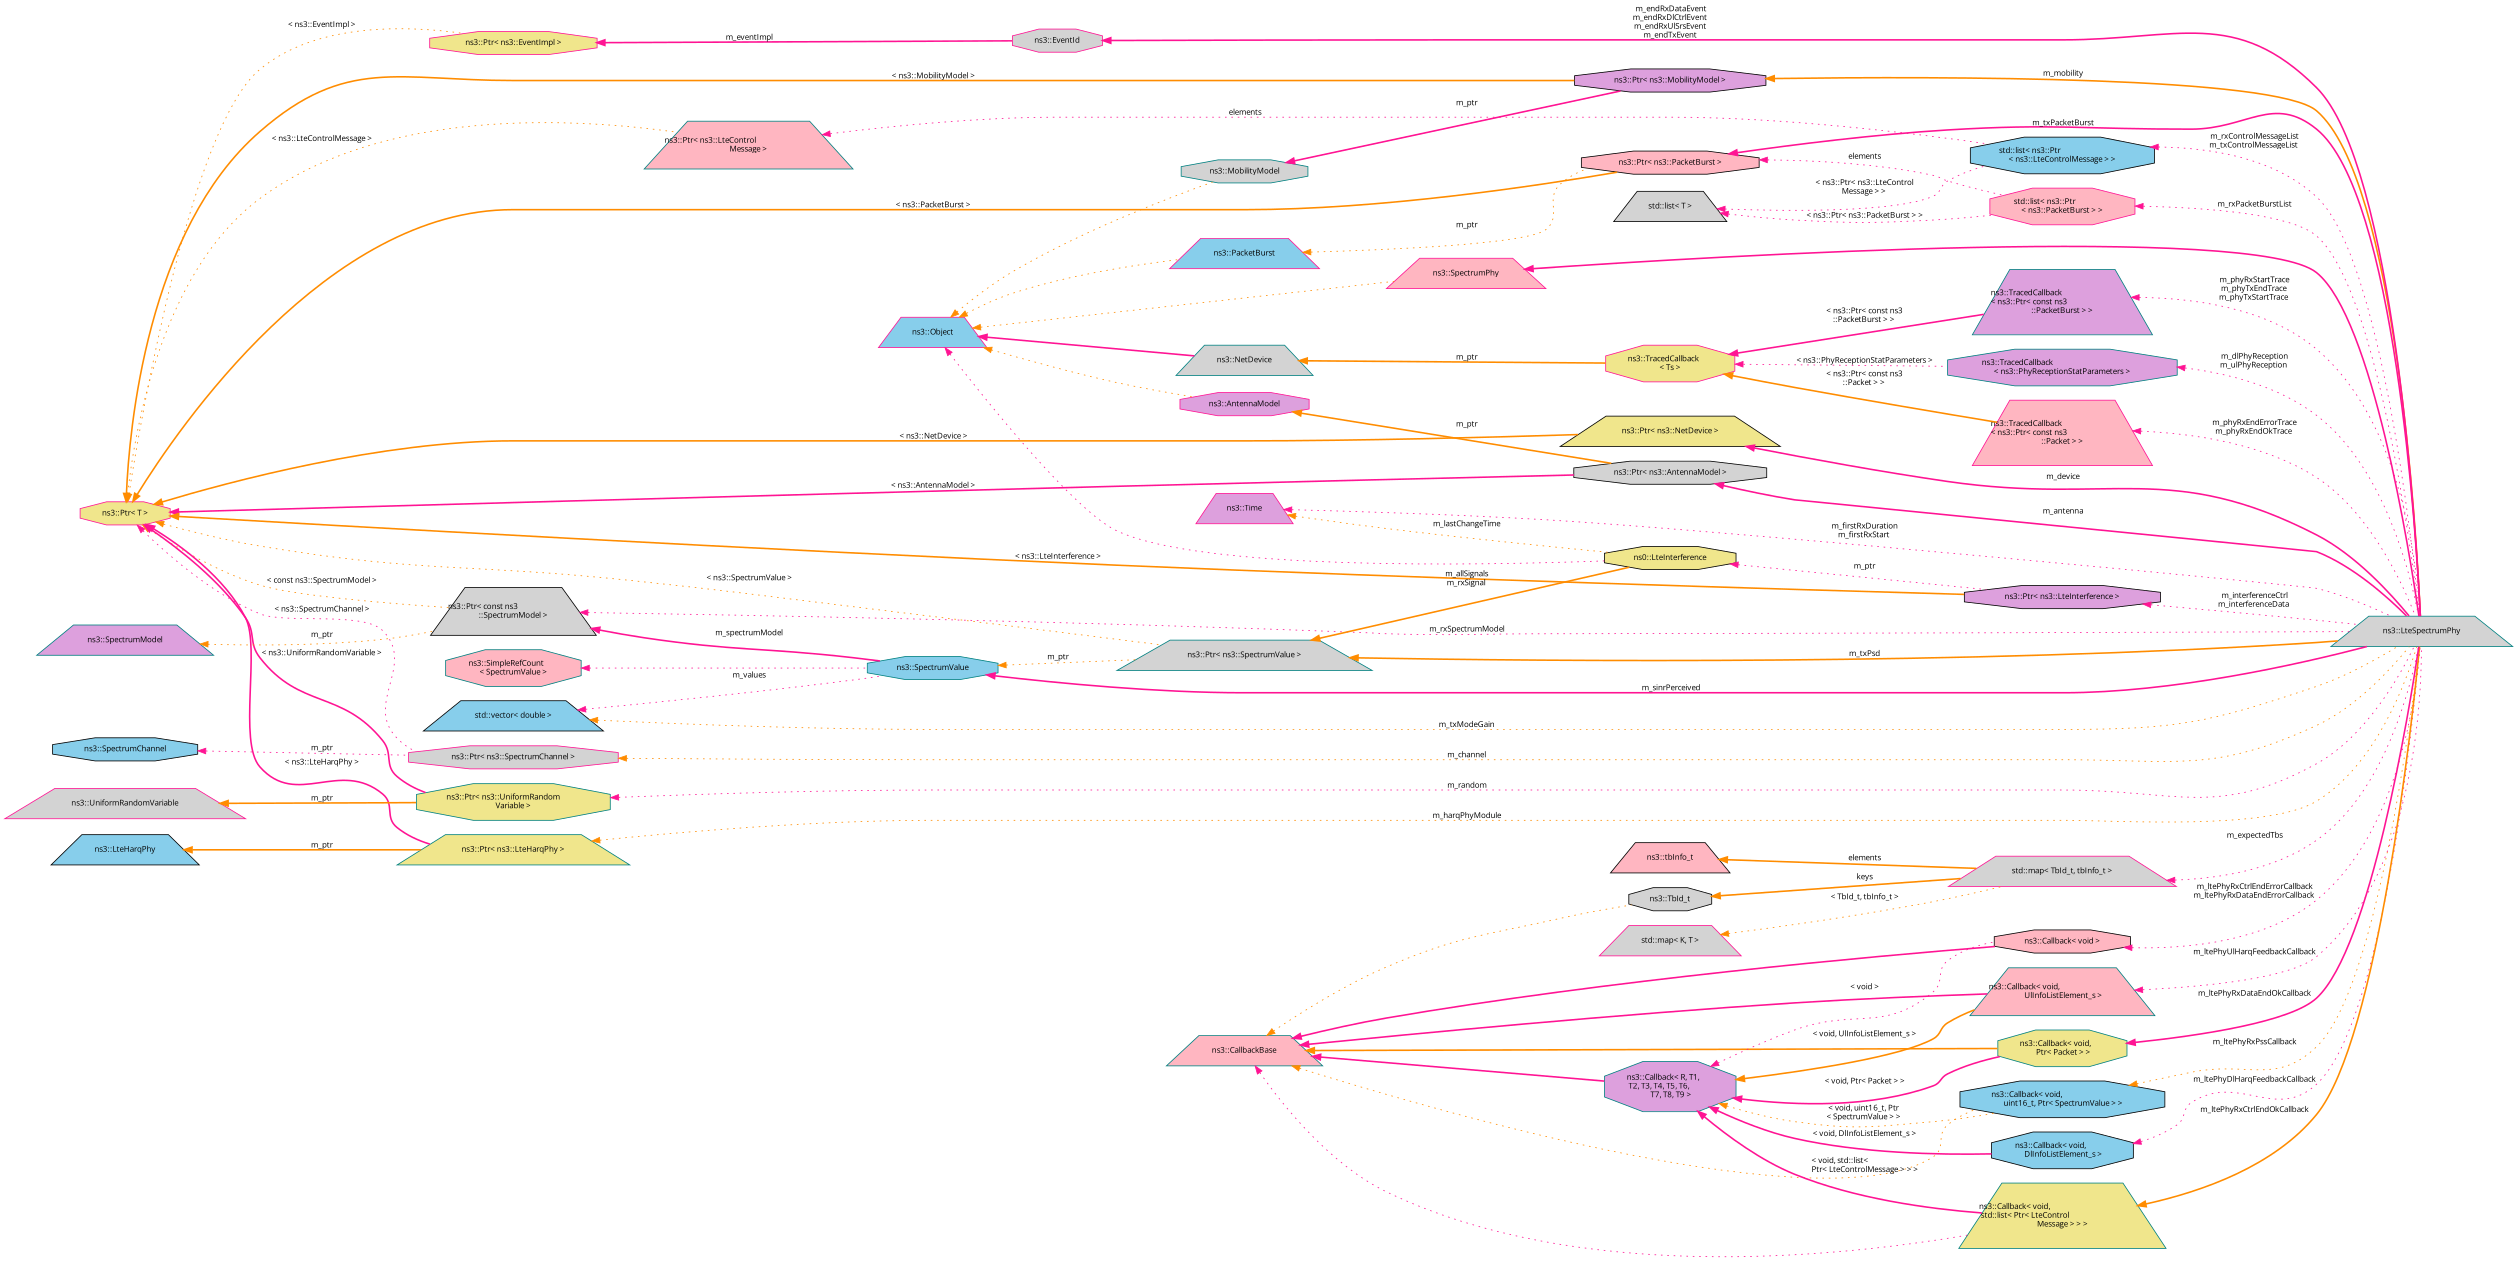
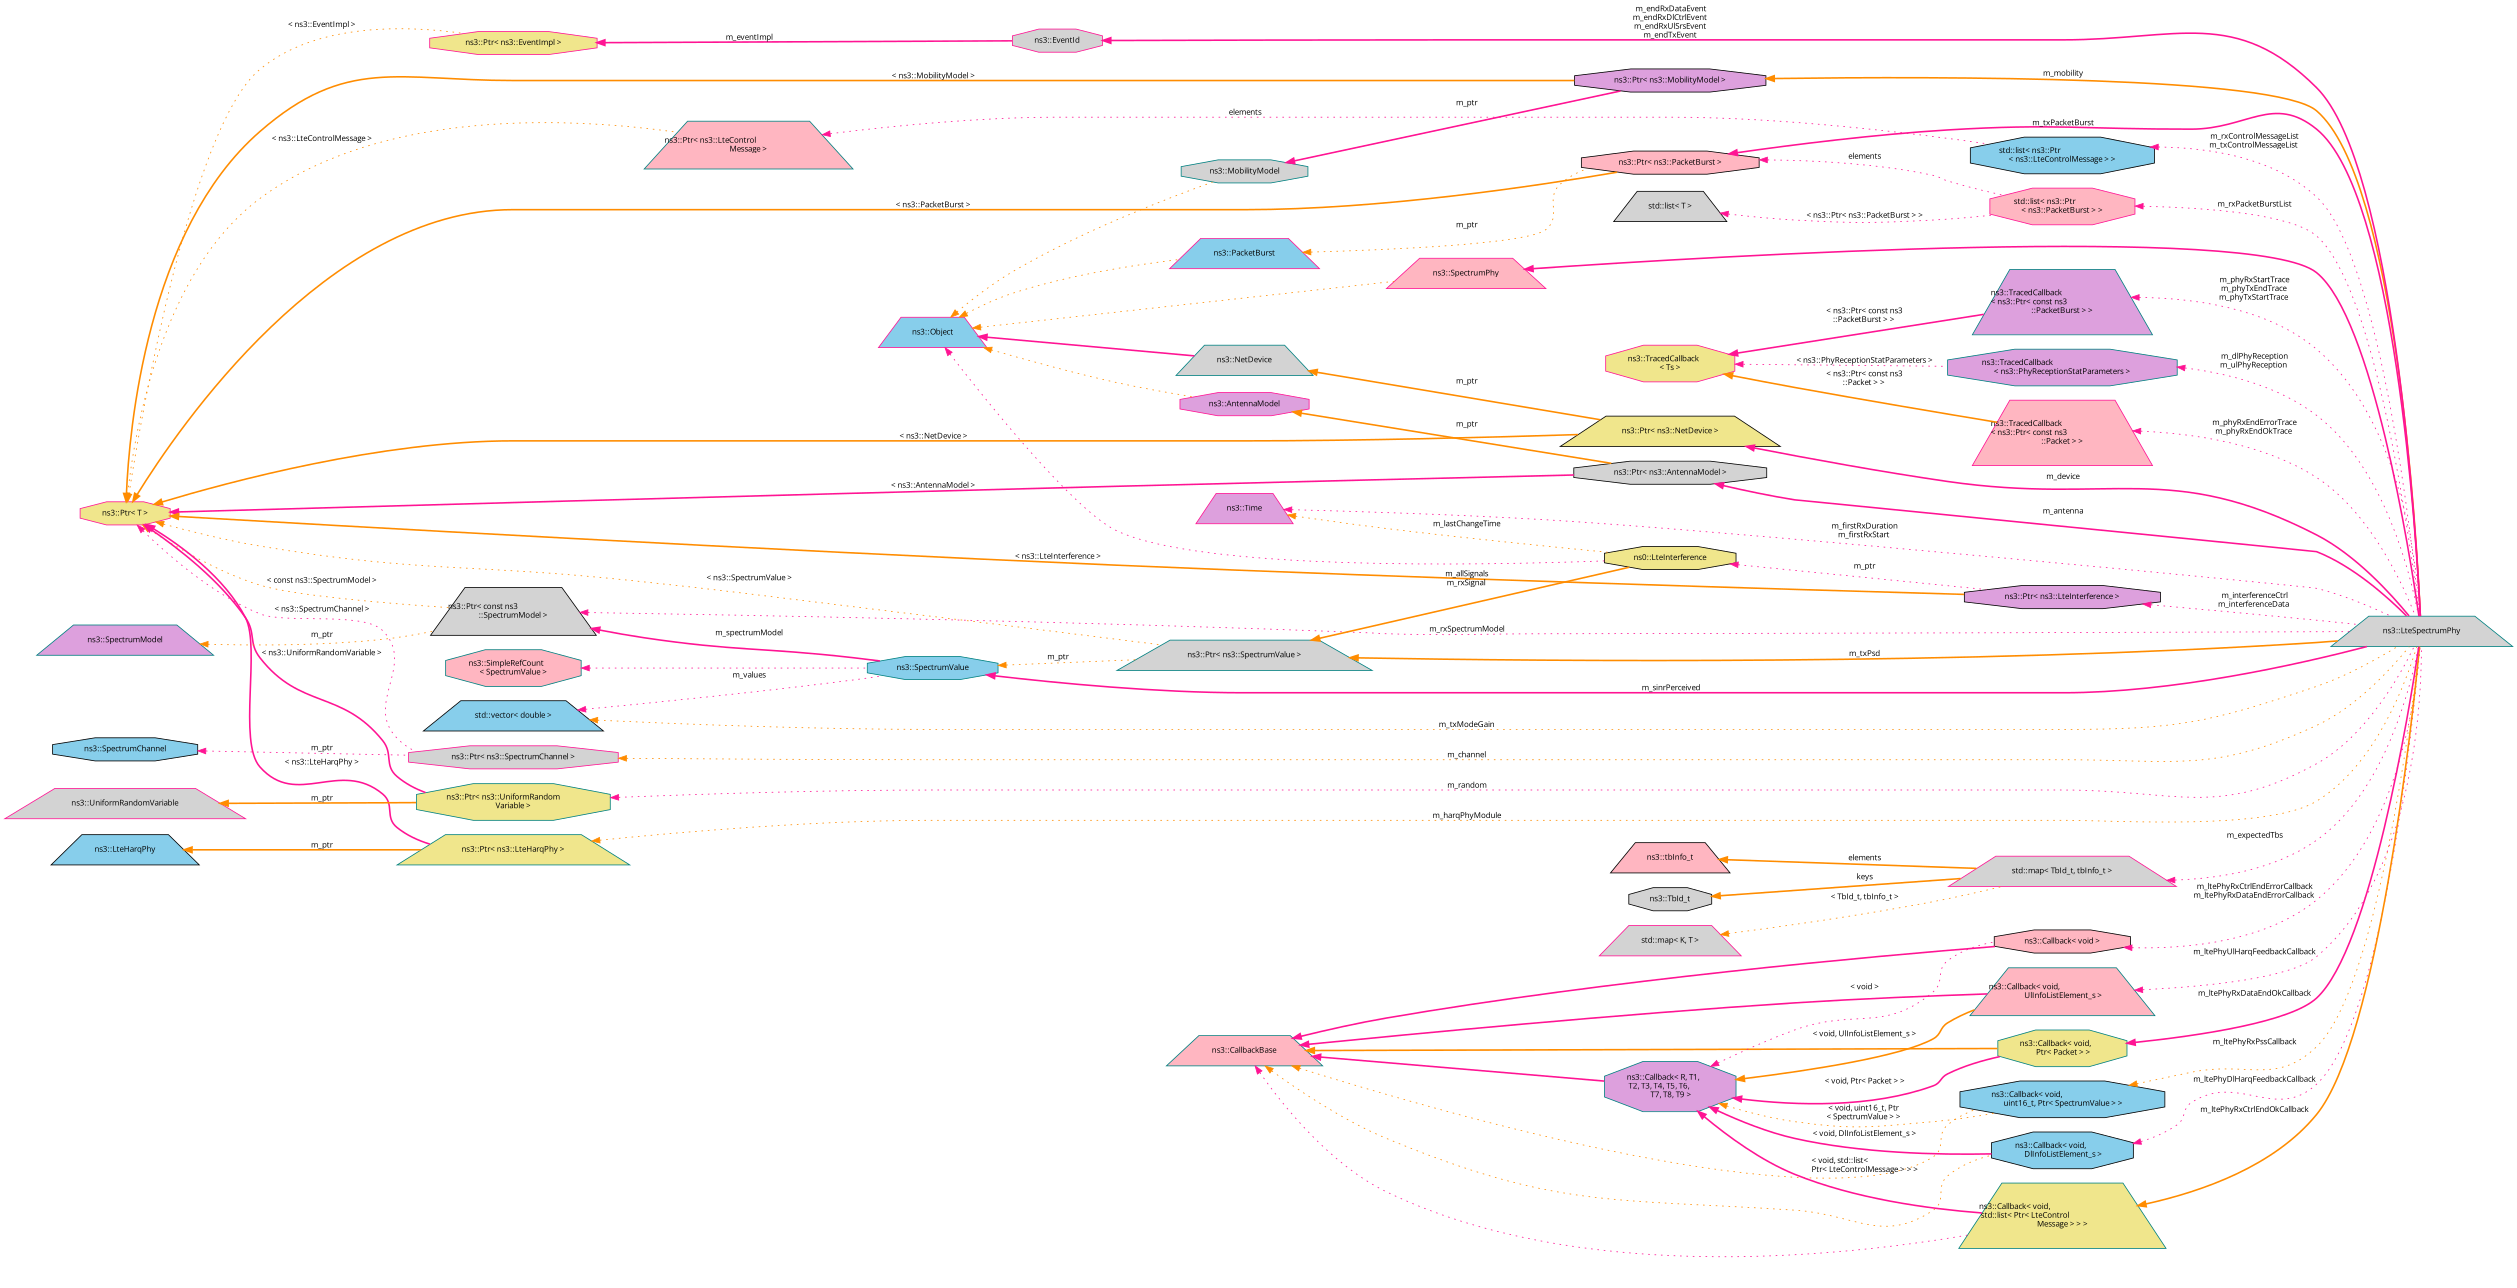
(1861, 208) -> none
(1456, 362) -> (1459, 396)
(1444, 945) -> (1635, 1201)
